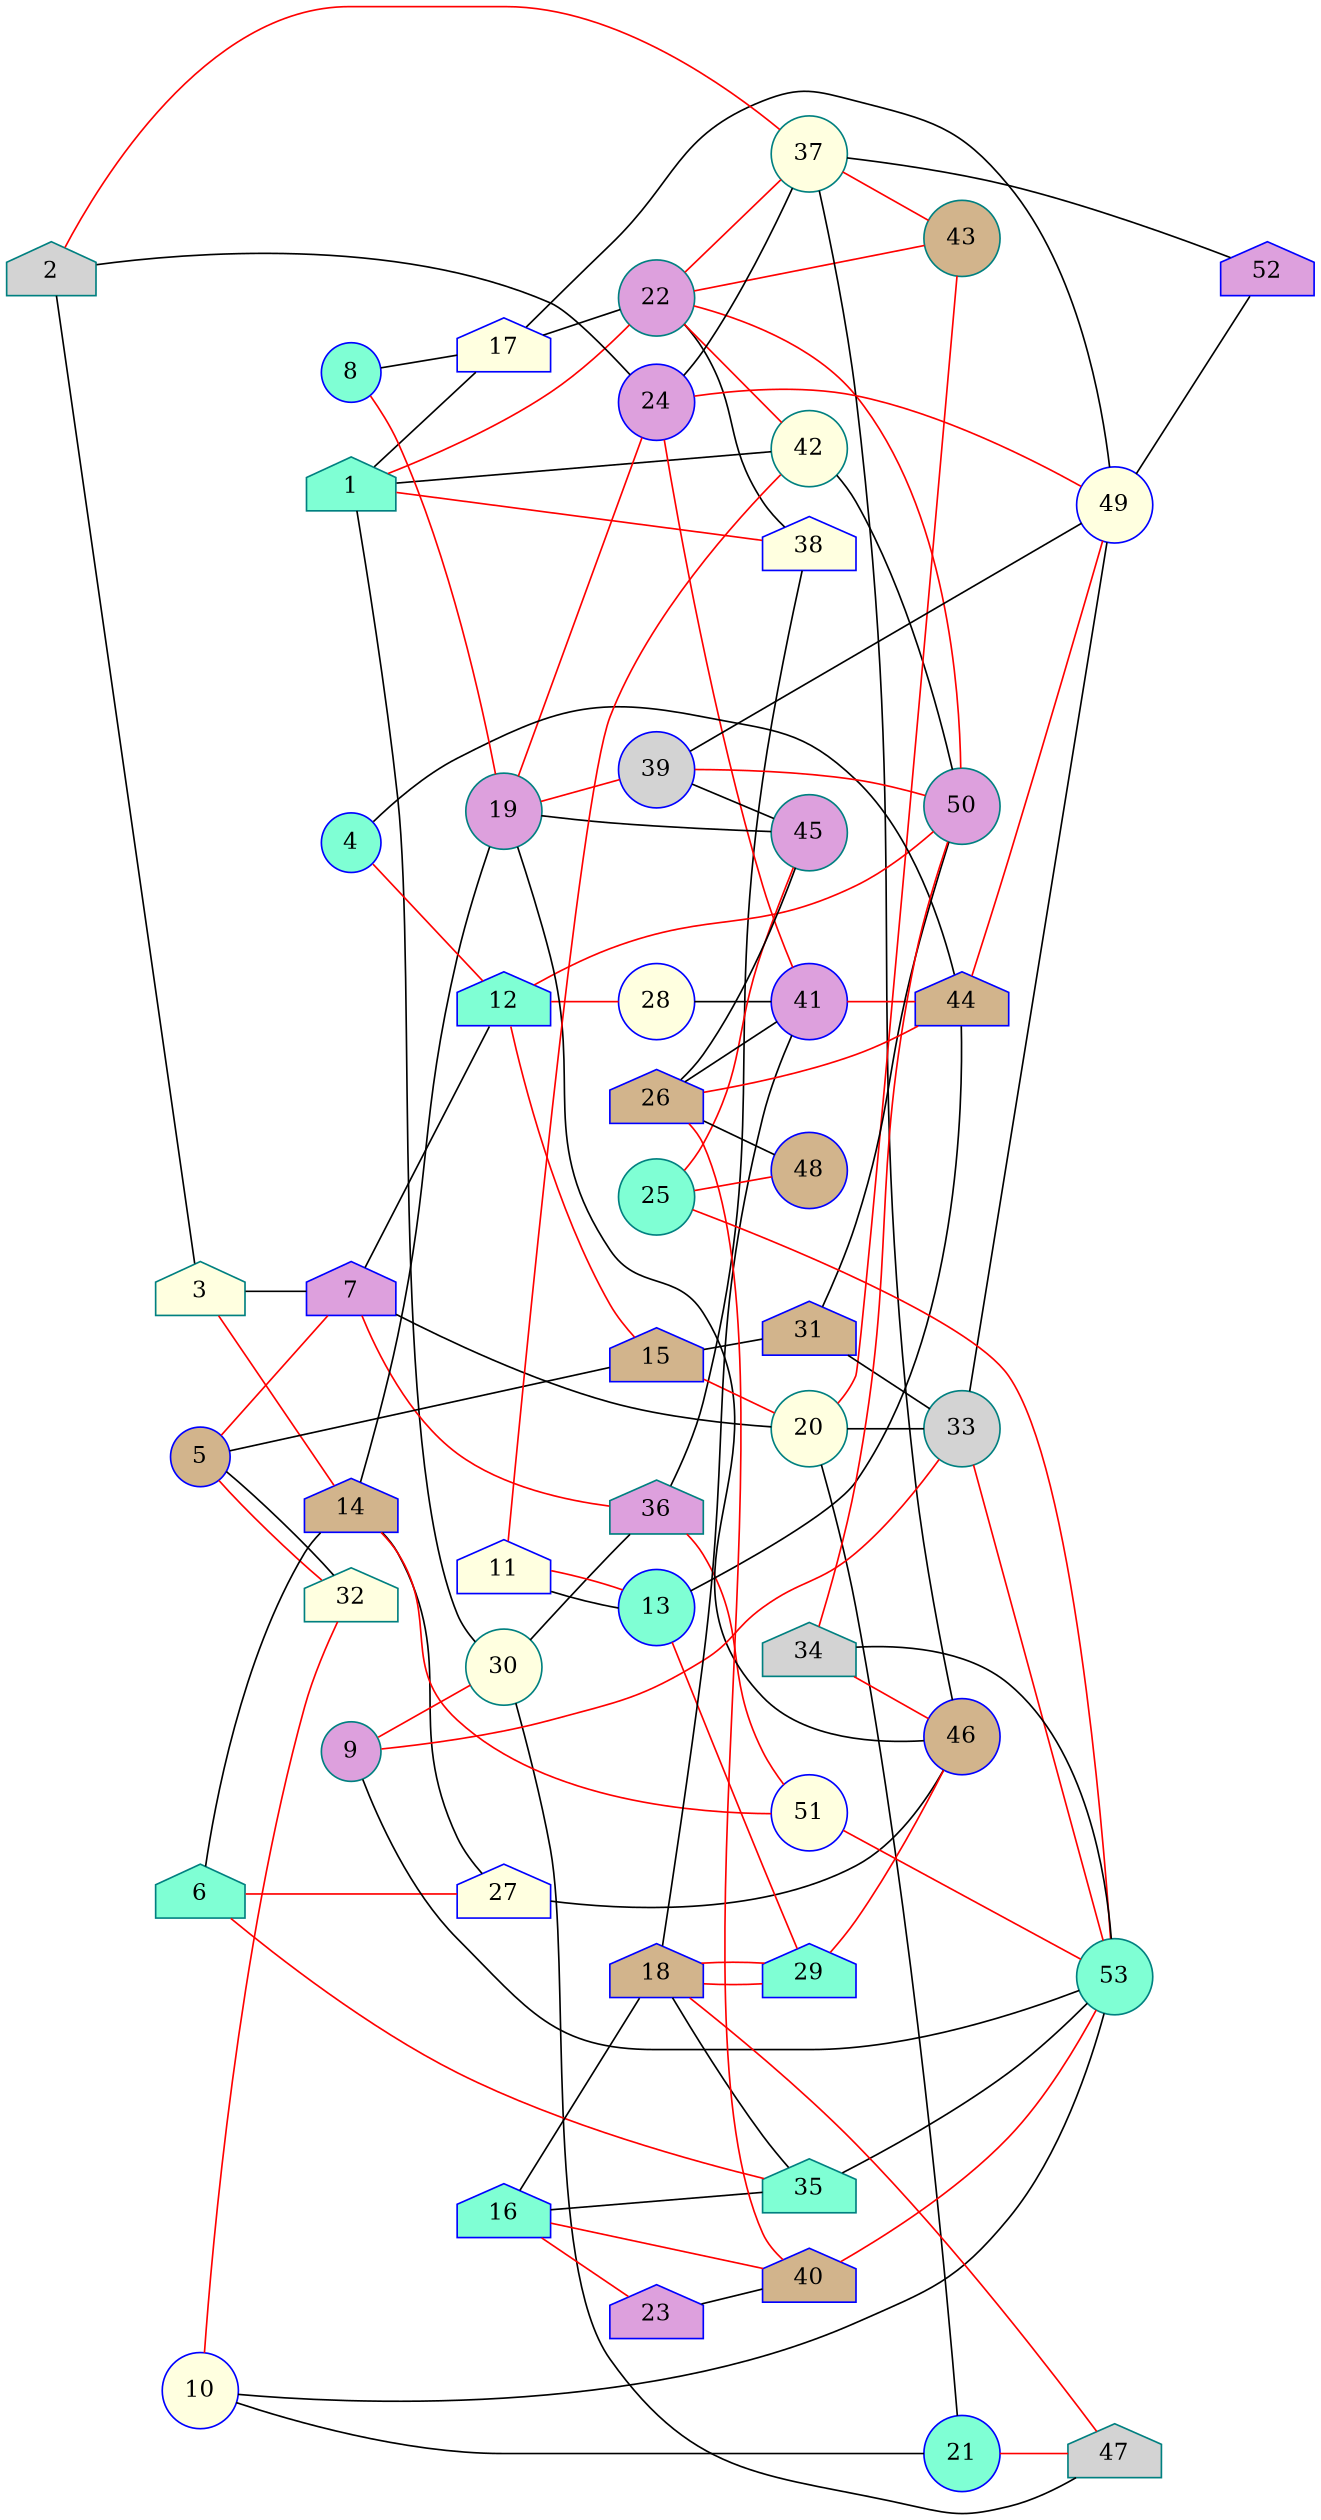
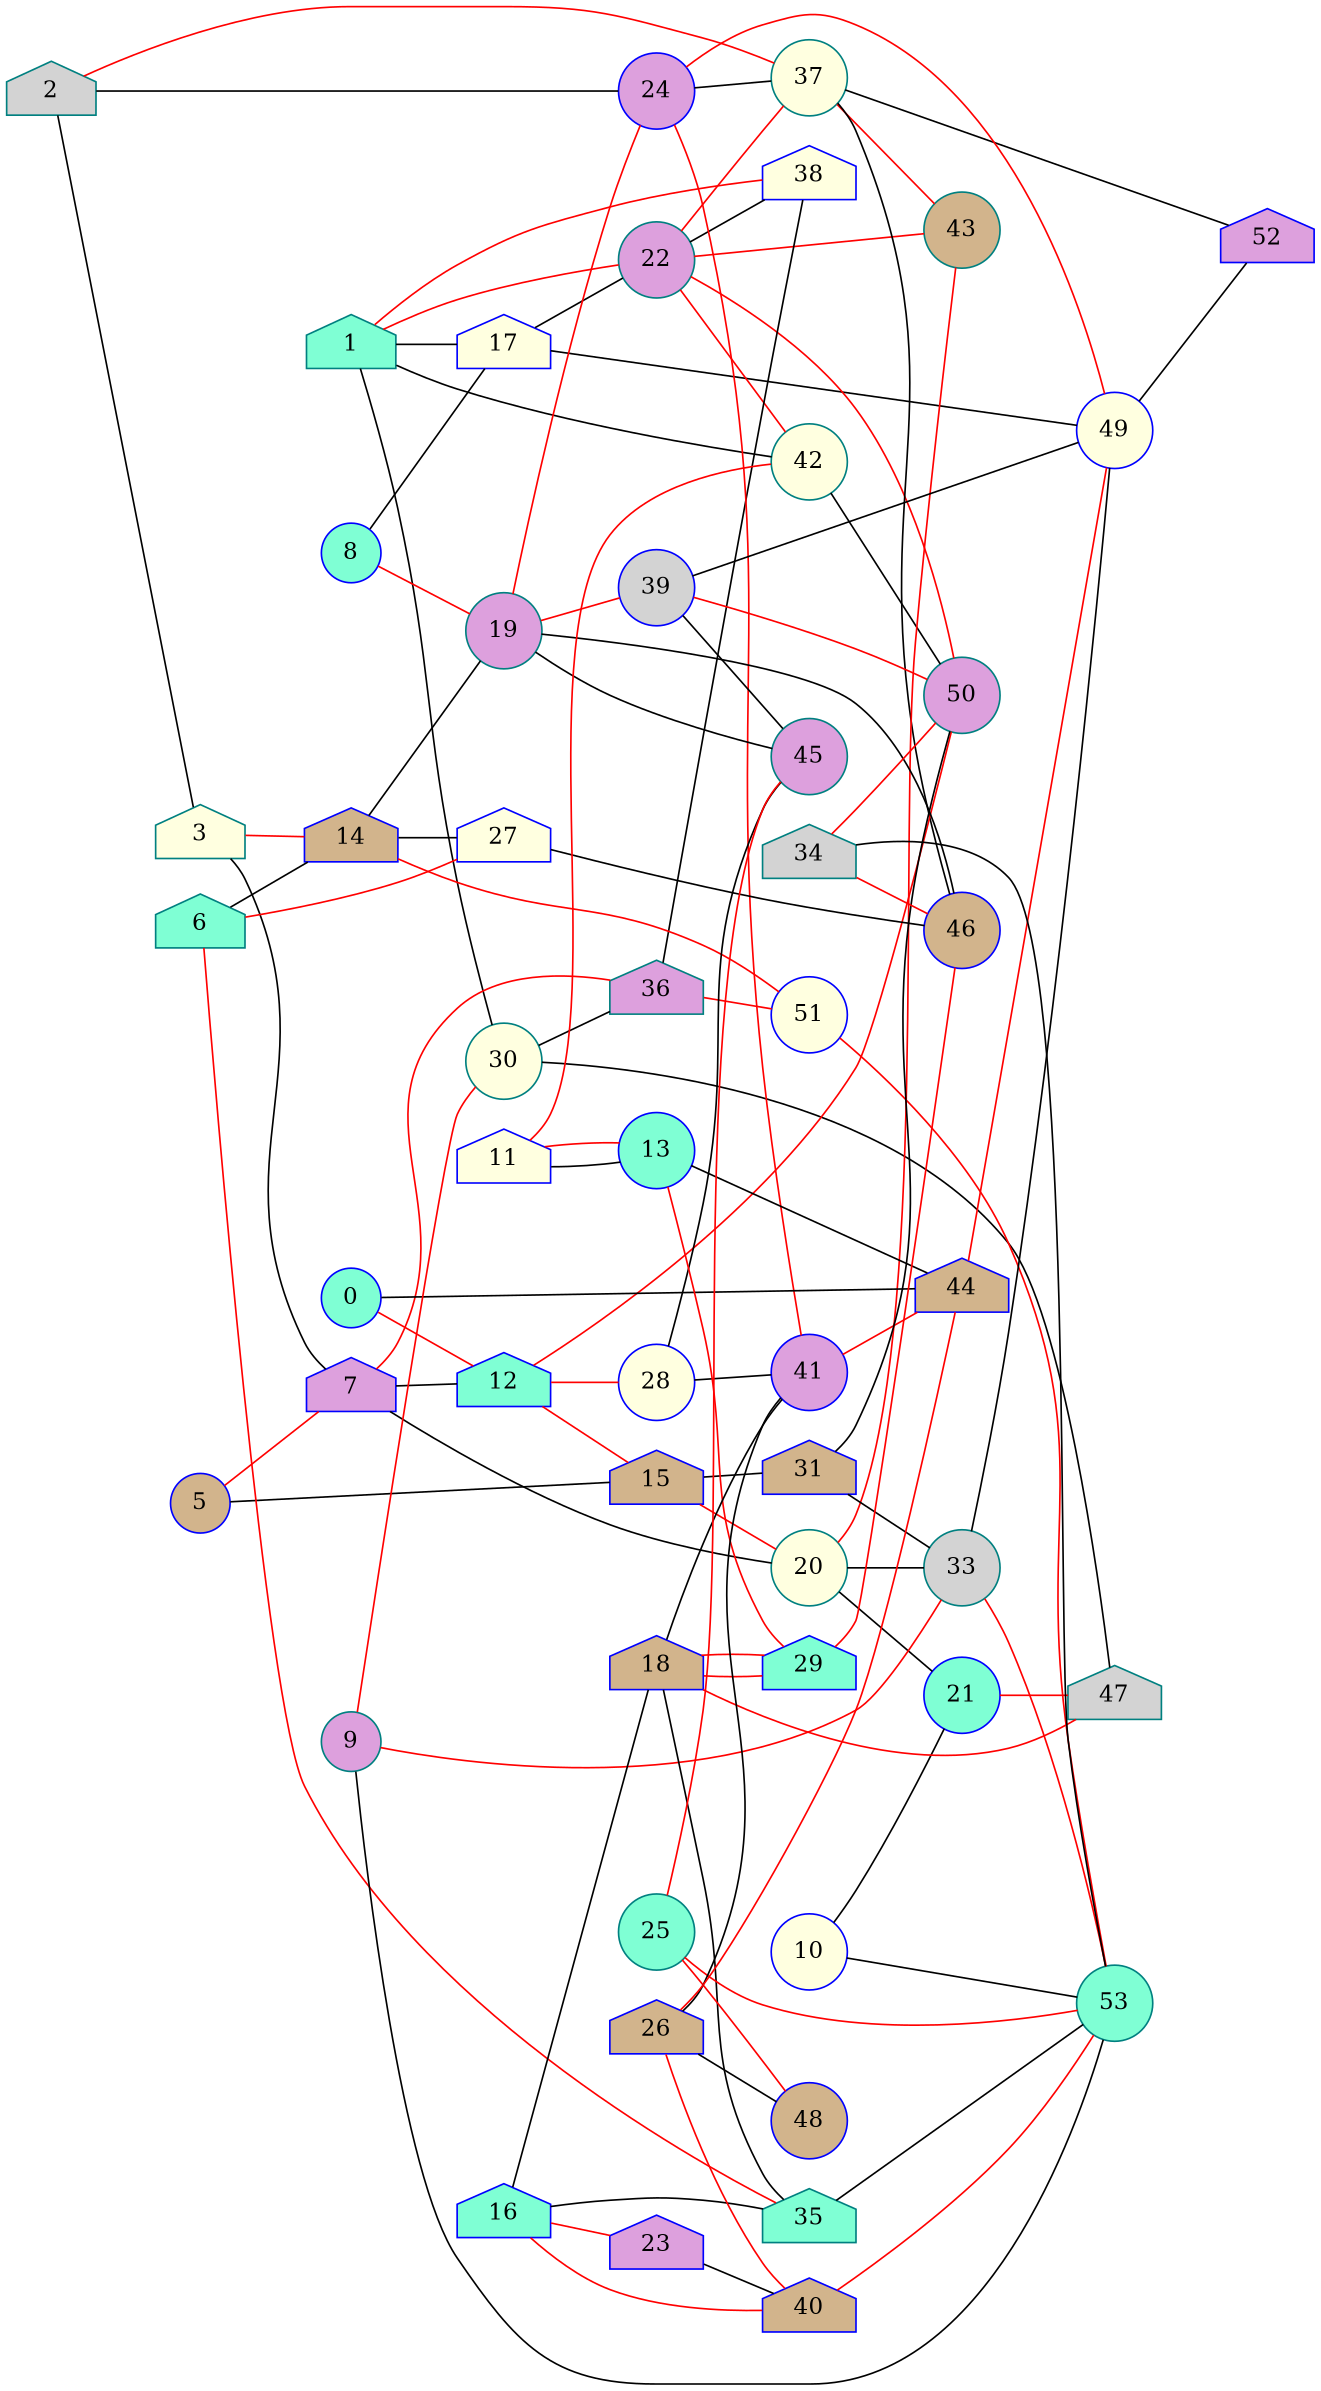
(351, 843) -> (351, 1298)
(727, 1016) -> (705, 1191)
(351, 1598) -> none
